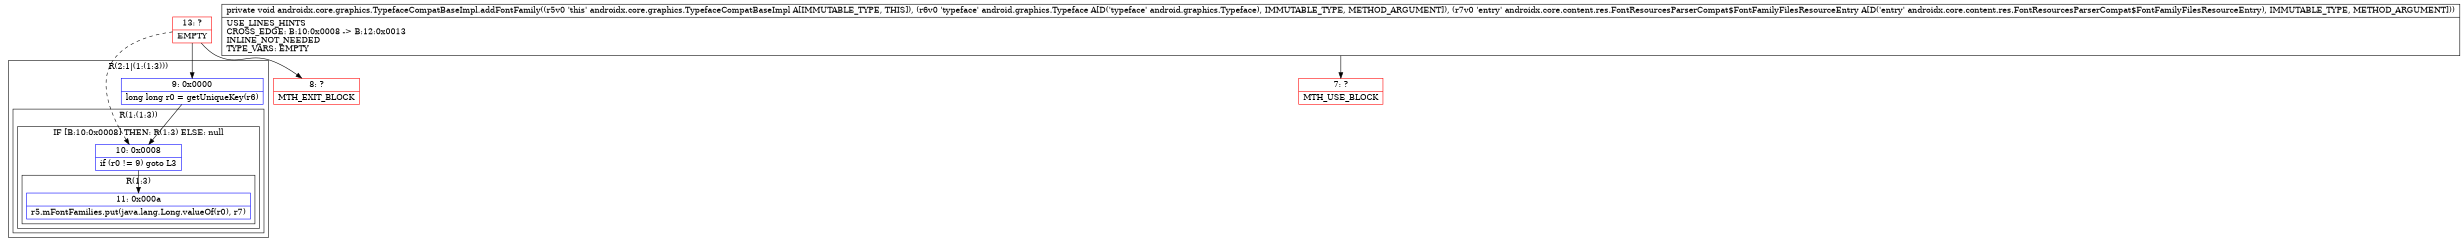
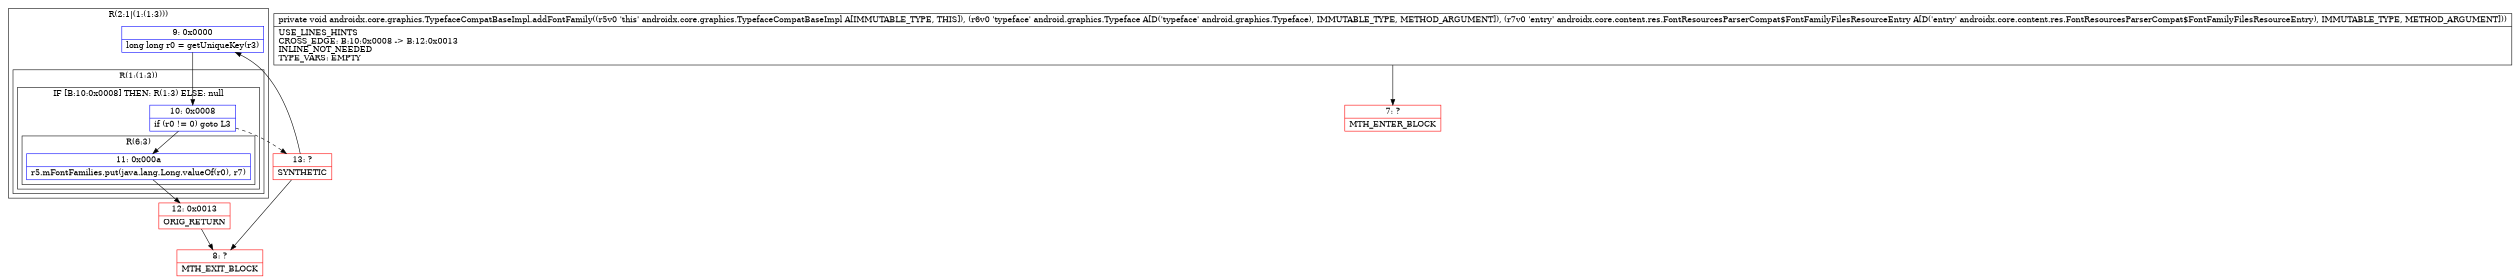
(192, 36) -> (302, 173)
(109, 68) -> (248, 132)
(192, 98) -> (193, 46)
(1341, 98) -> (1393, 124)
(138, 164) -> (193, 124)
(138, 182) -> (138, 142)
none -> (194, 216)
